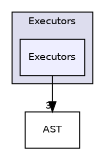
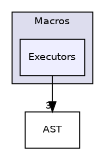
(52, 22) -> (52, 22)
